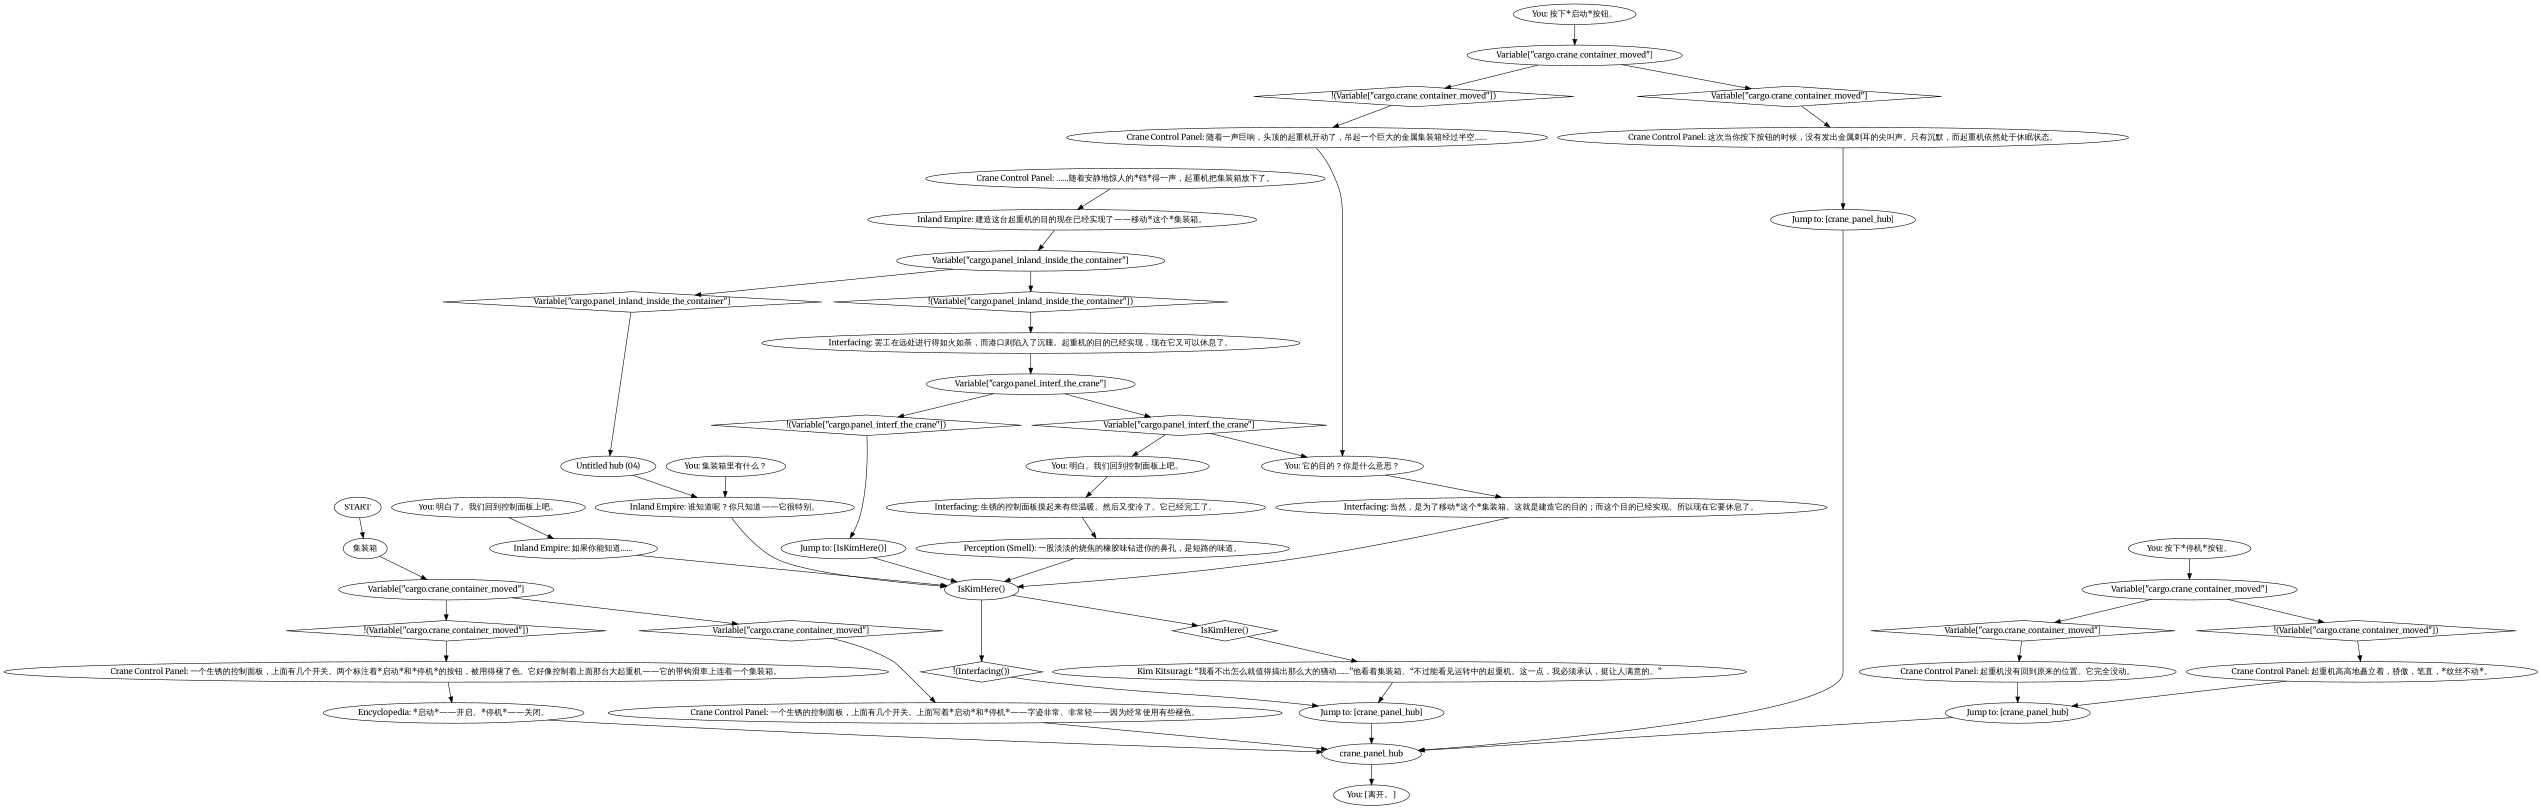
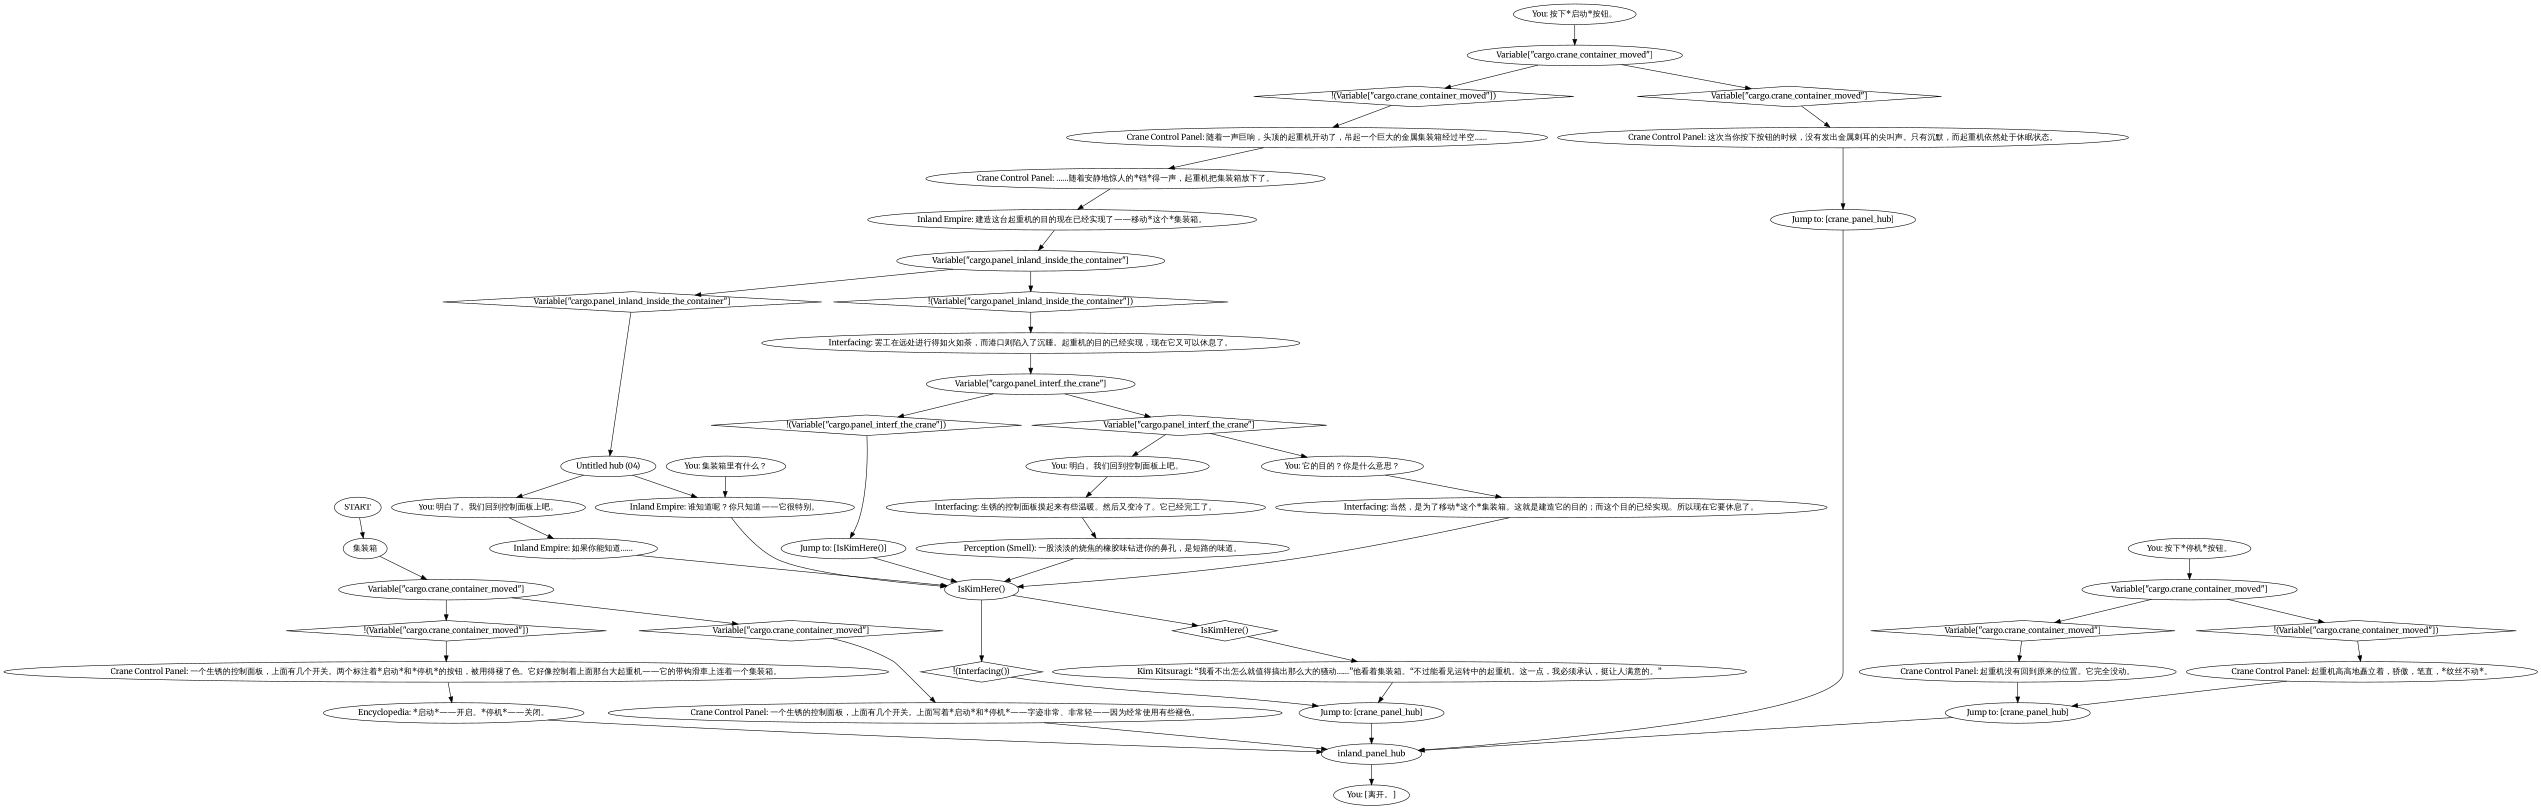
(1342, 296) -> (1219, 158)
none -> (553, 485)
(1372, 754) -> (1372, 754)
